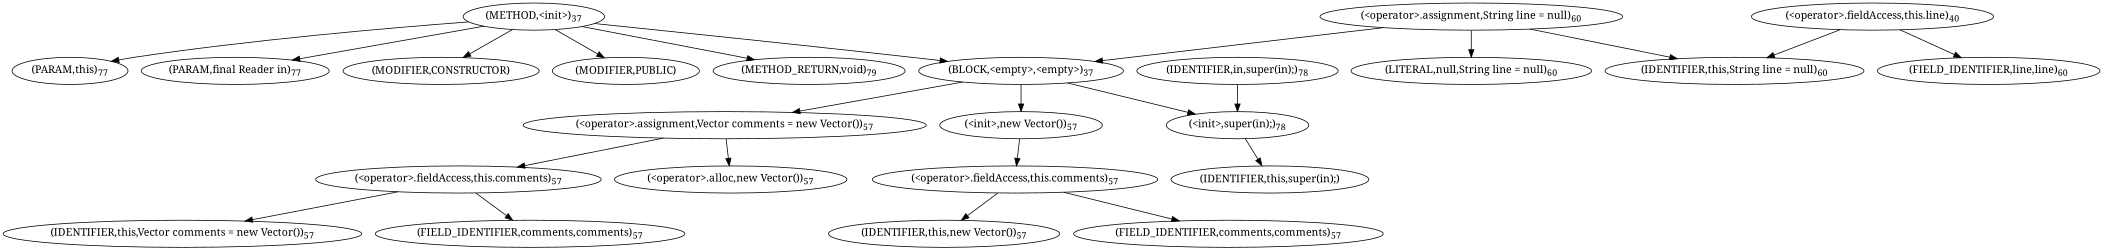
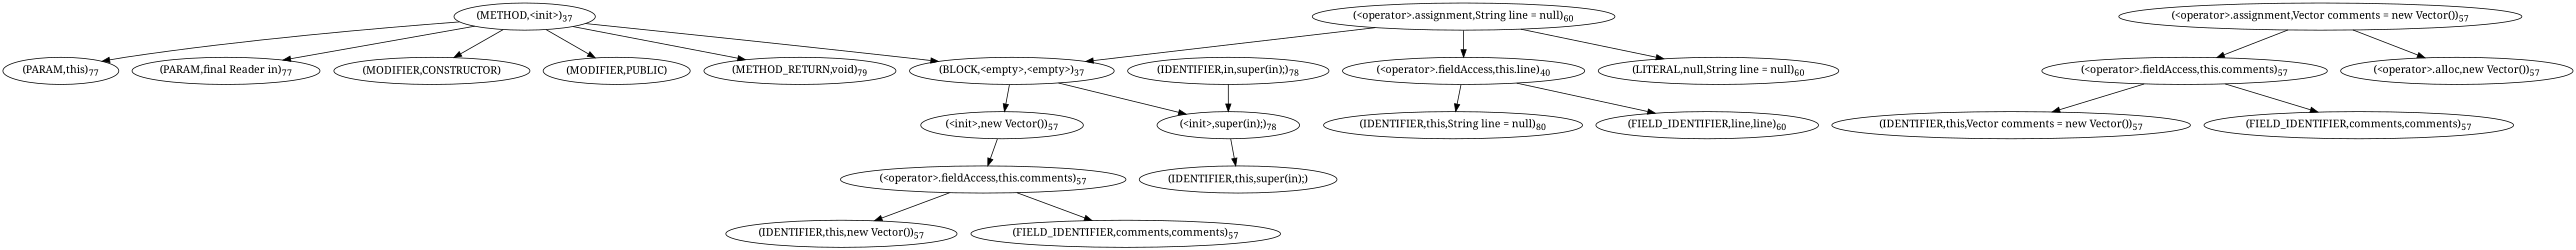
(1600, 43) -> (1464, 40)
(1823, 70) -> (1541, 124)
(881, 97) -> none
